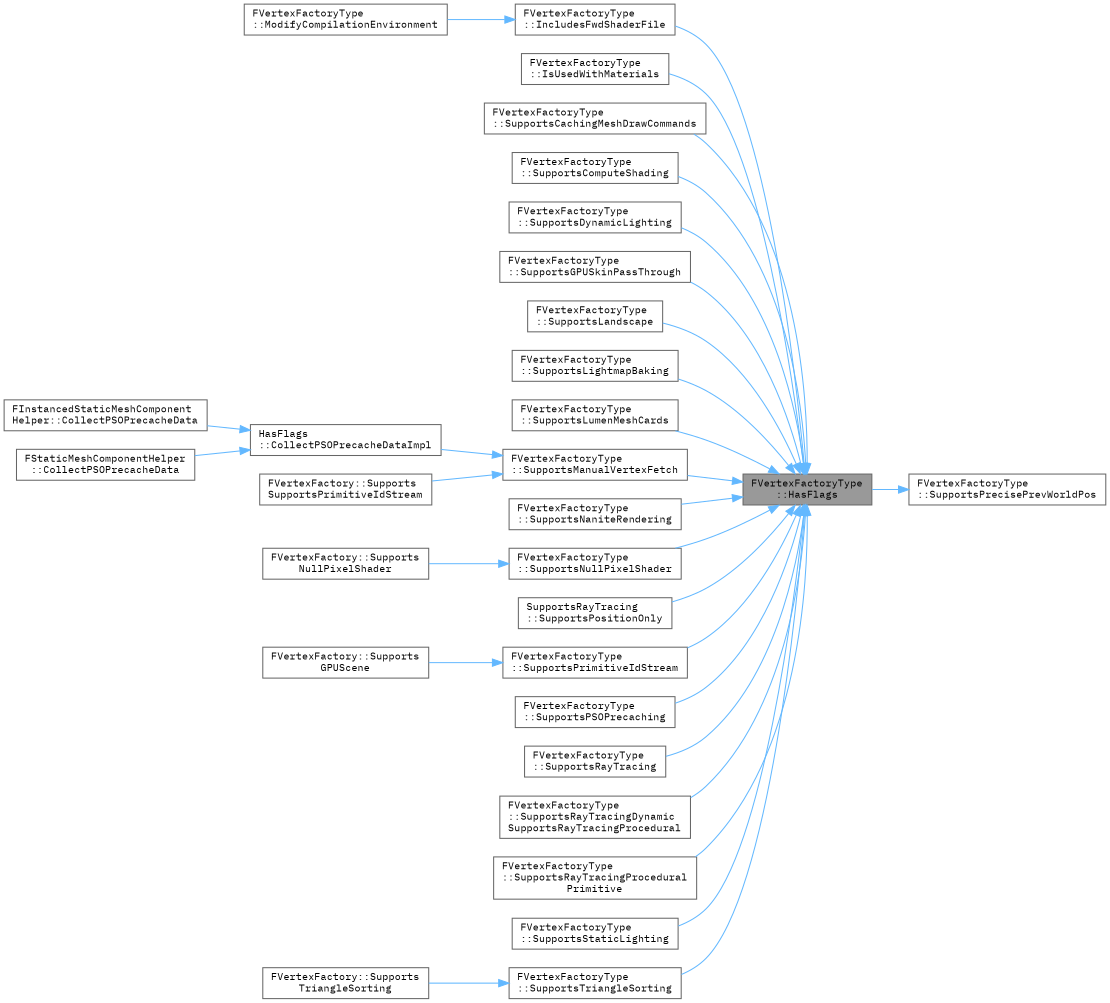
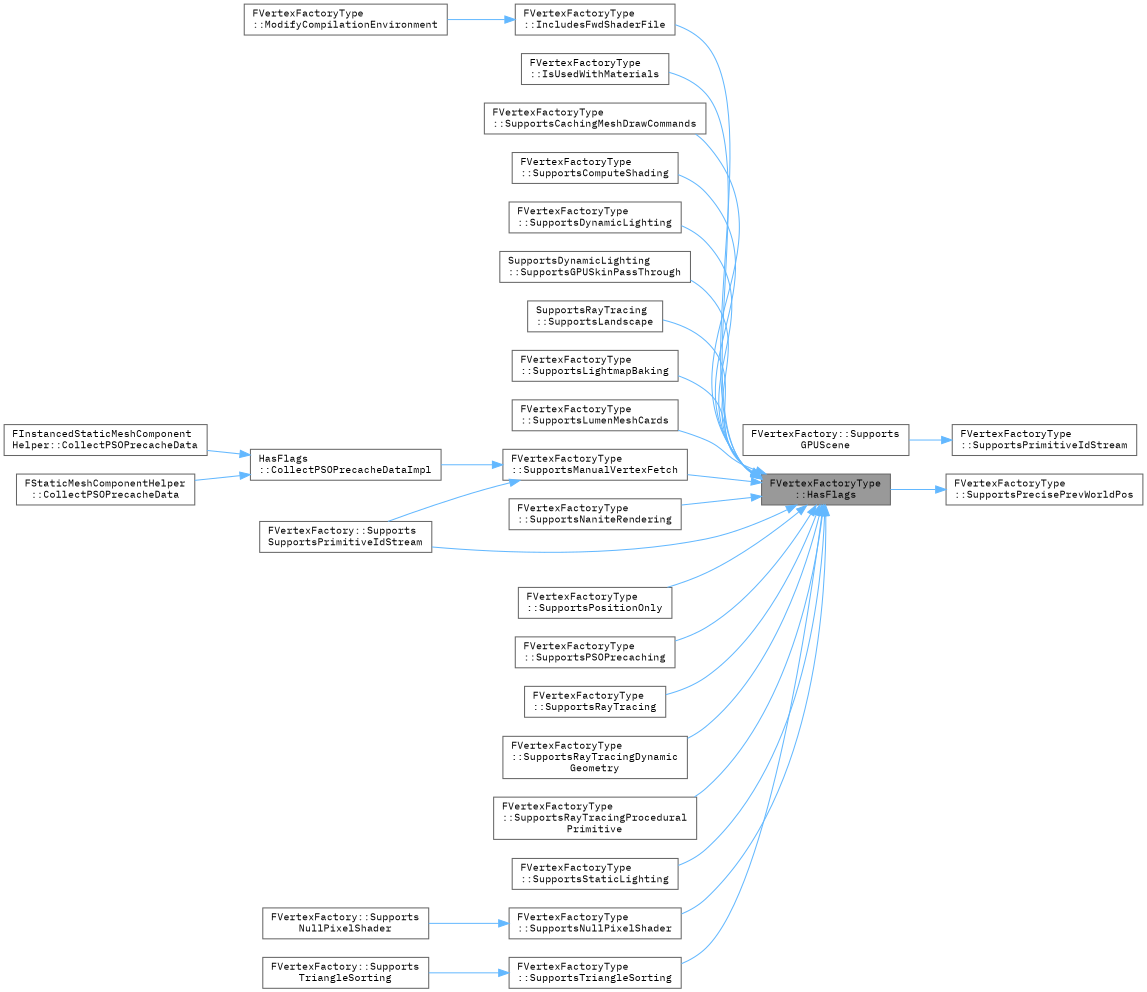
(595, 267) -> (595, 267)
(595, 316) -> (595, 316)
(753, 591) -> (613, 550)
(595, 613) -> (595, 603)
(595, 817) -> (595, 757)
